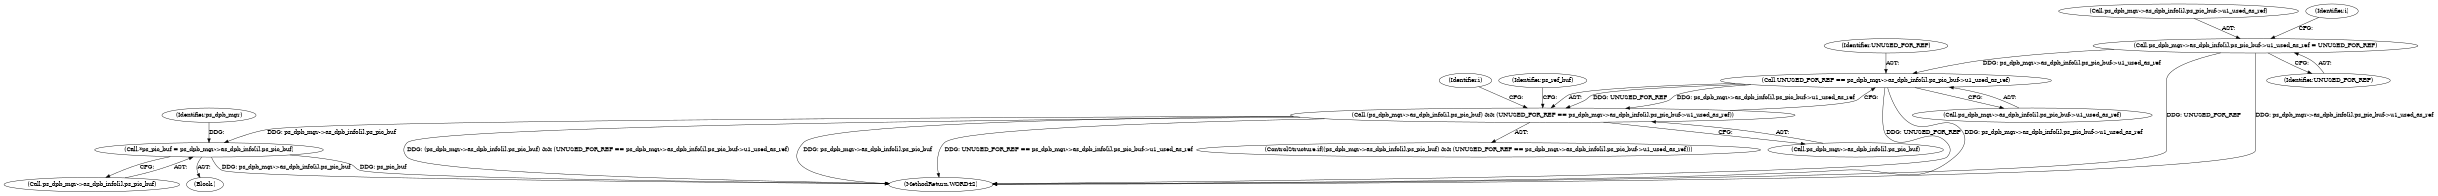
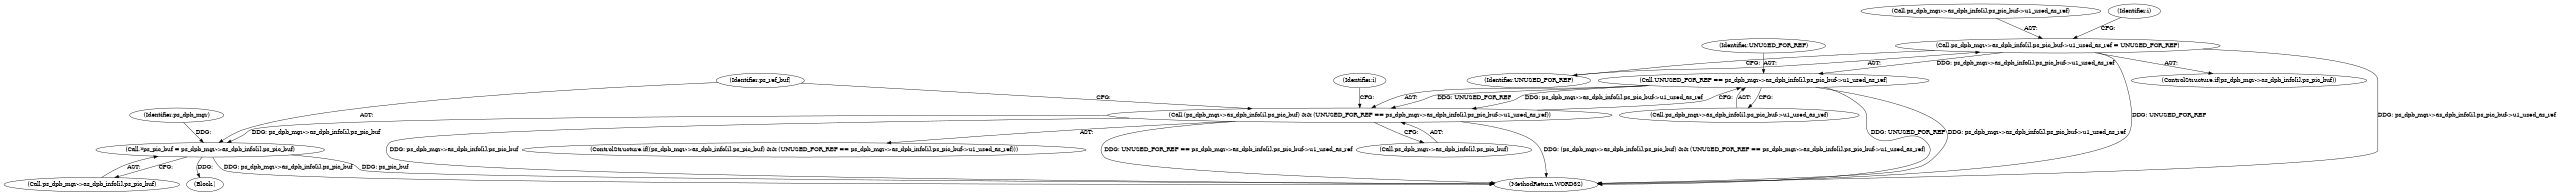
none -> (2249, 81)
none -> (468, 97)
(205, 167) -> (206, 167)
(941, 185) -> (1546, 185)
